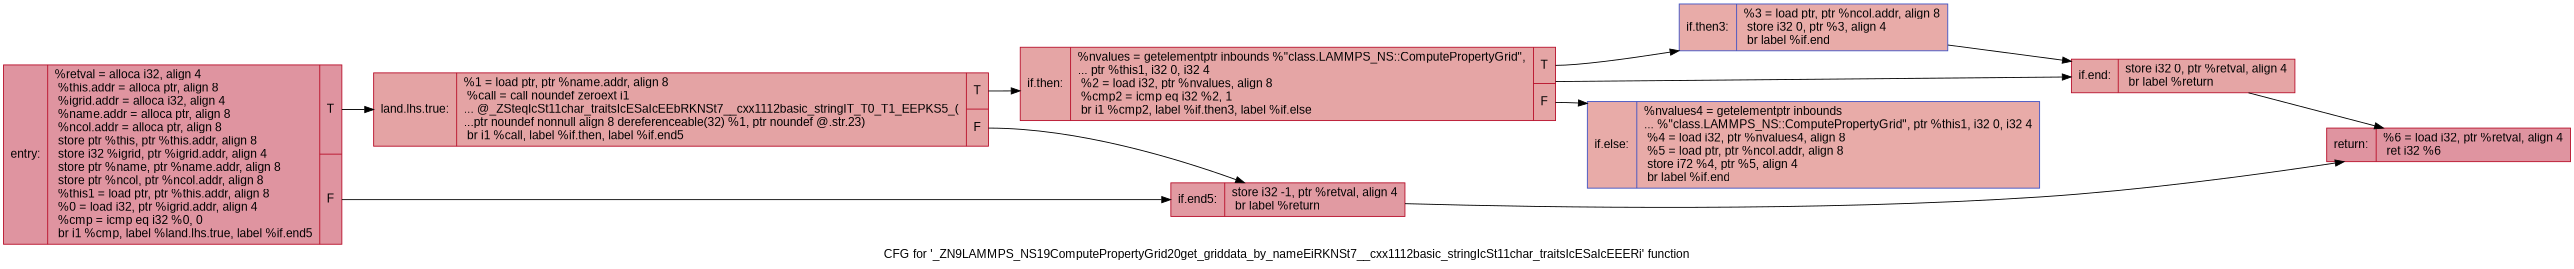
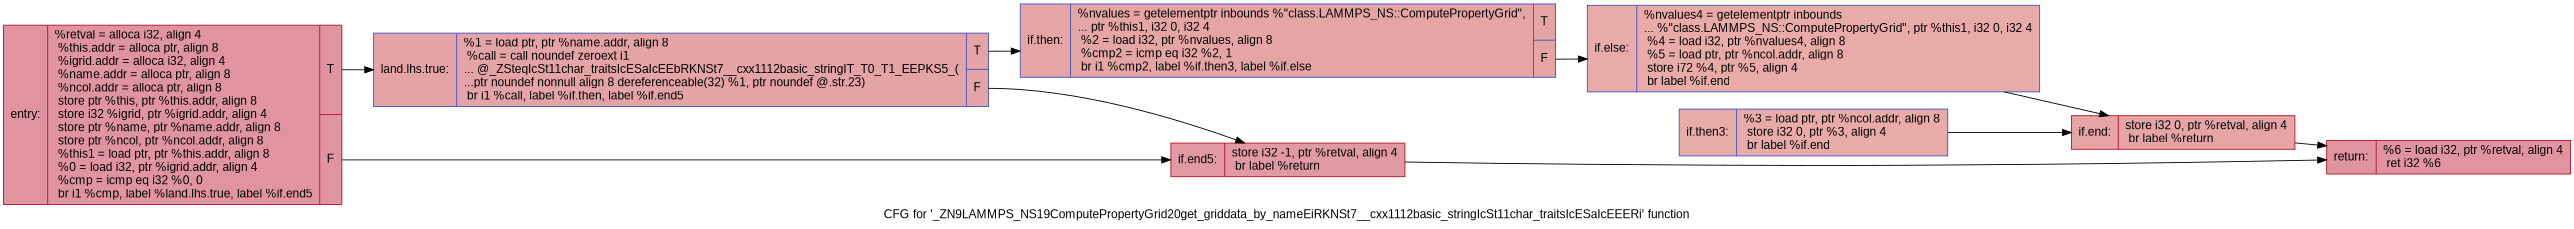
(1613, 60) -> none
(1809, 79) -> (2052, 103)
(1288, 84) -> (1288, 41)
(681, 110) -> (681, 70)
